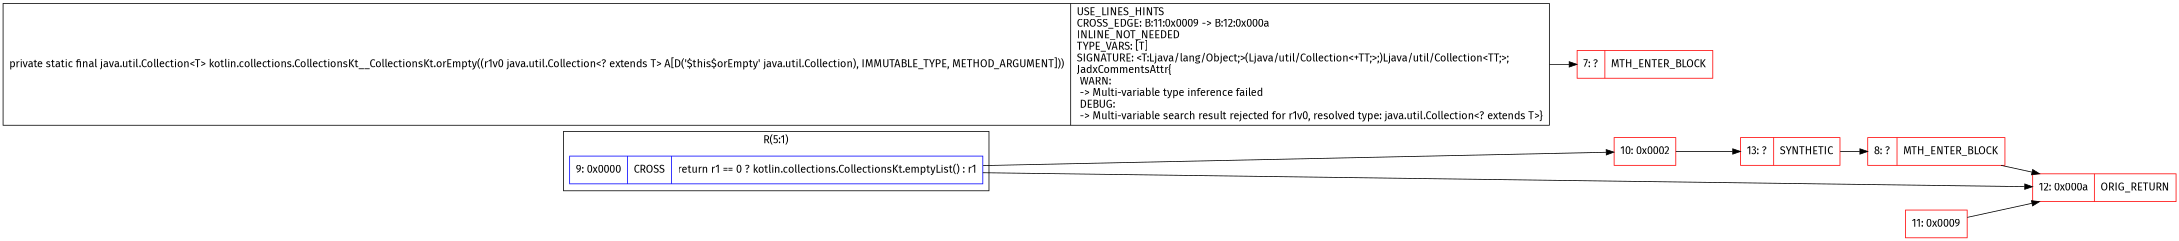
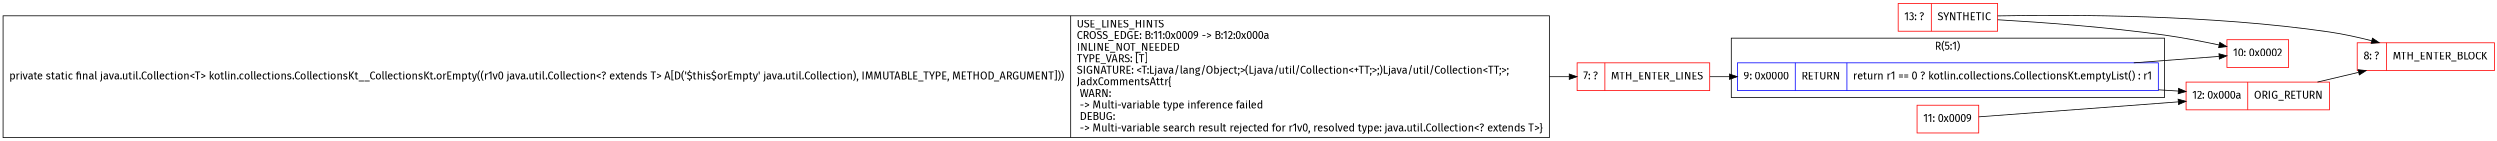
(1659, 64) -> (1657, 76)
none -> (1720, 77)
(1704, 151) -> (2109, 28)
(2016, 169) -> (2338, 77)
(649, 170) -> (1821, 76)
